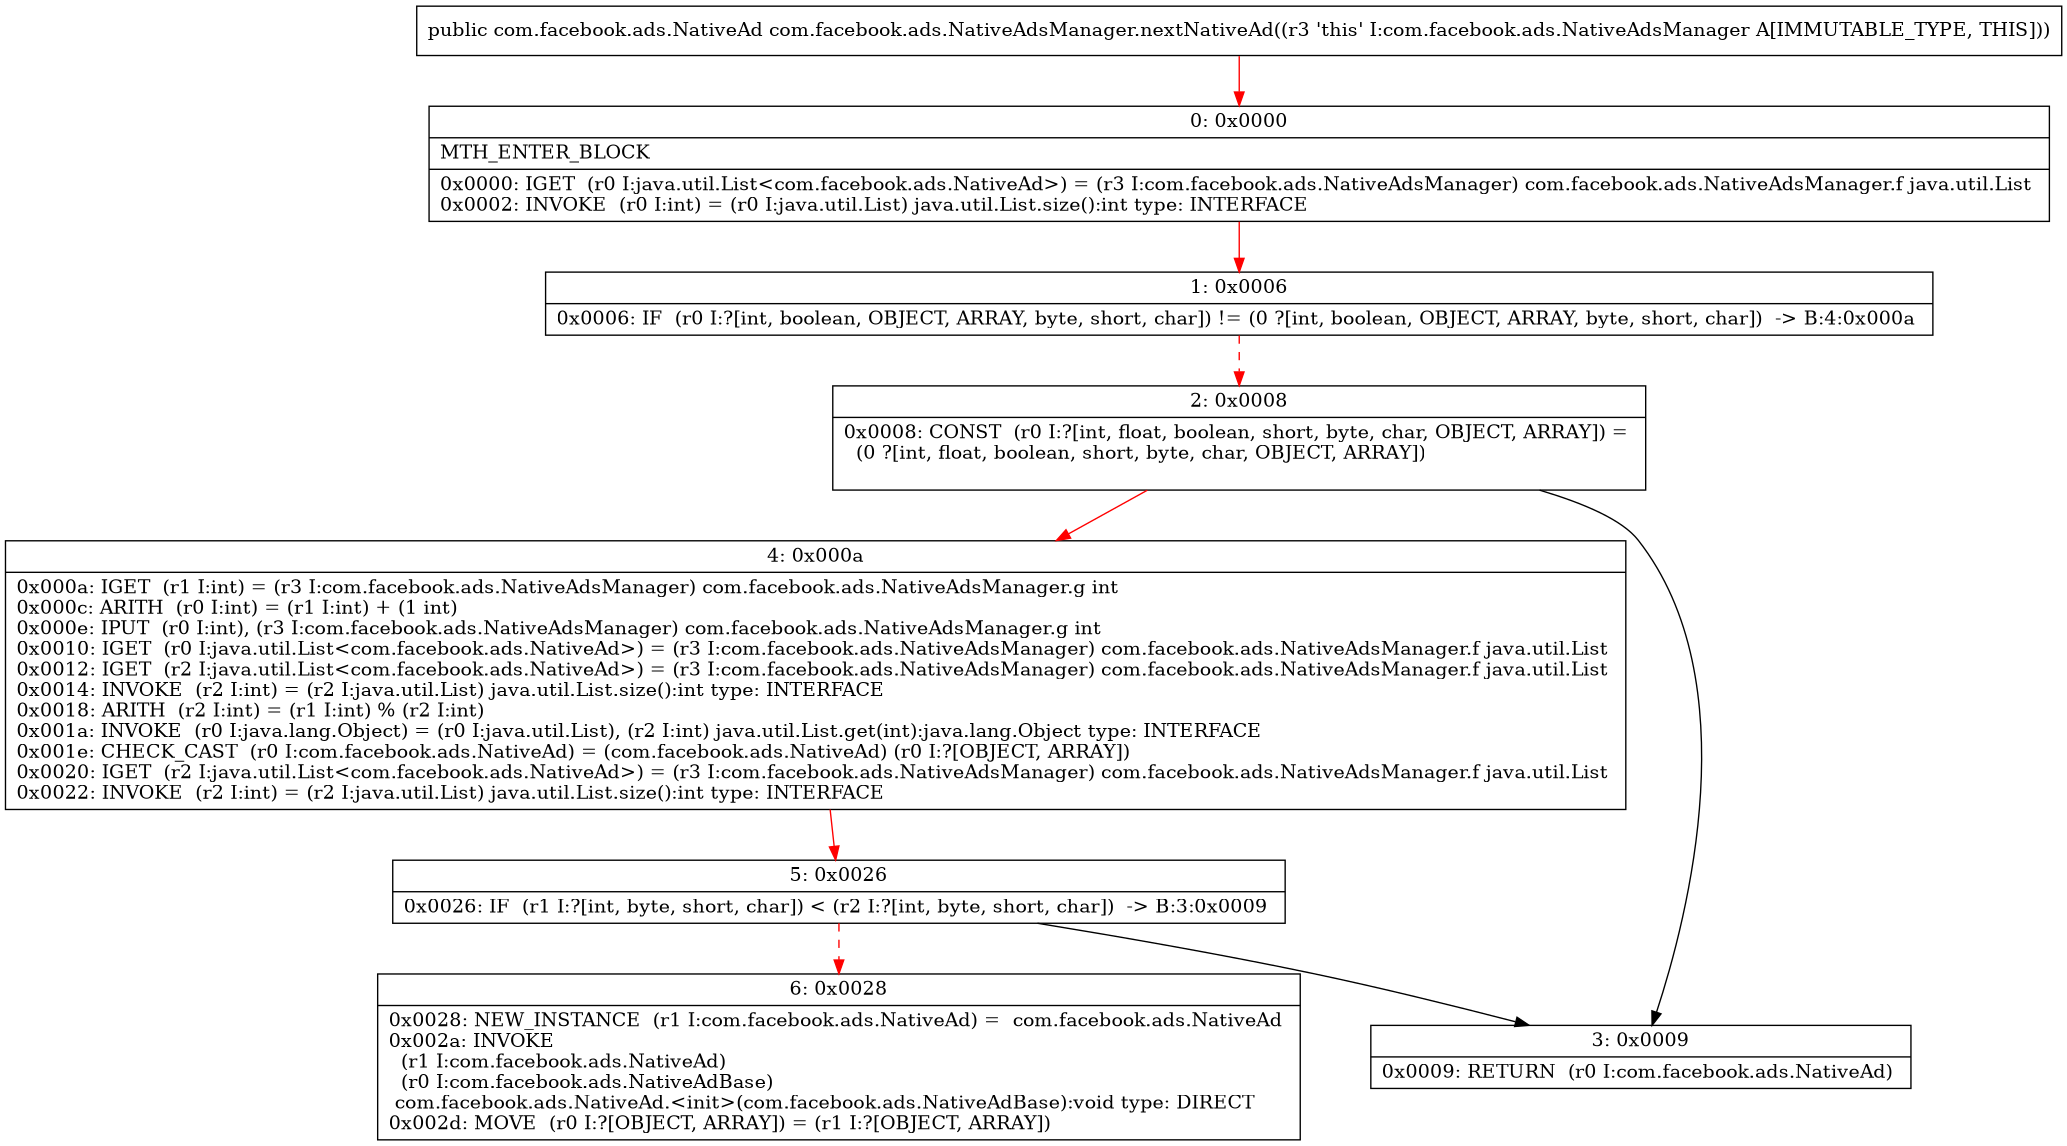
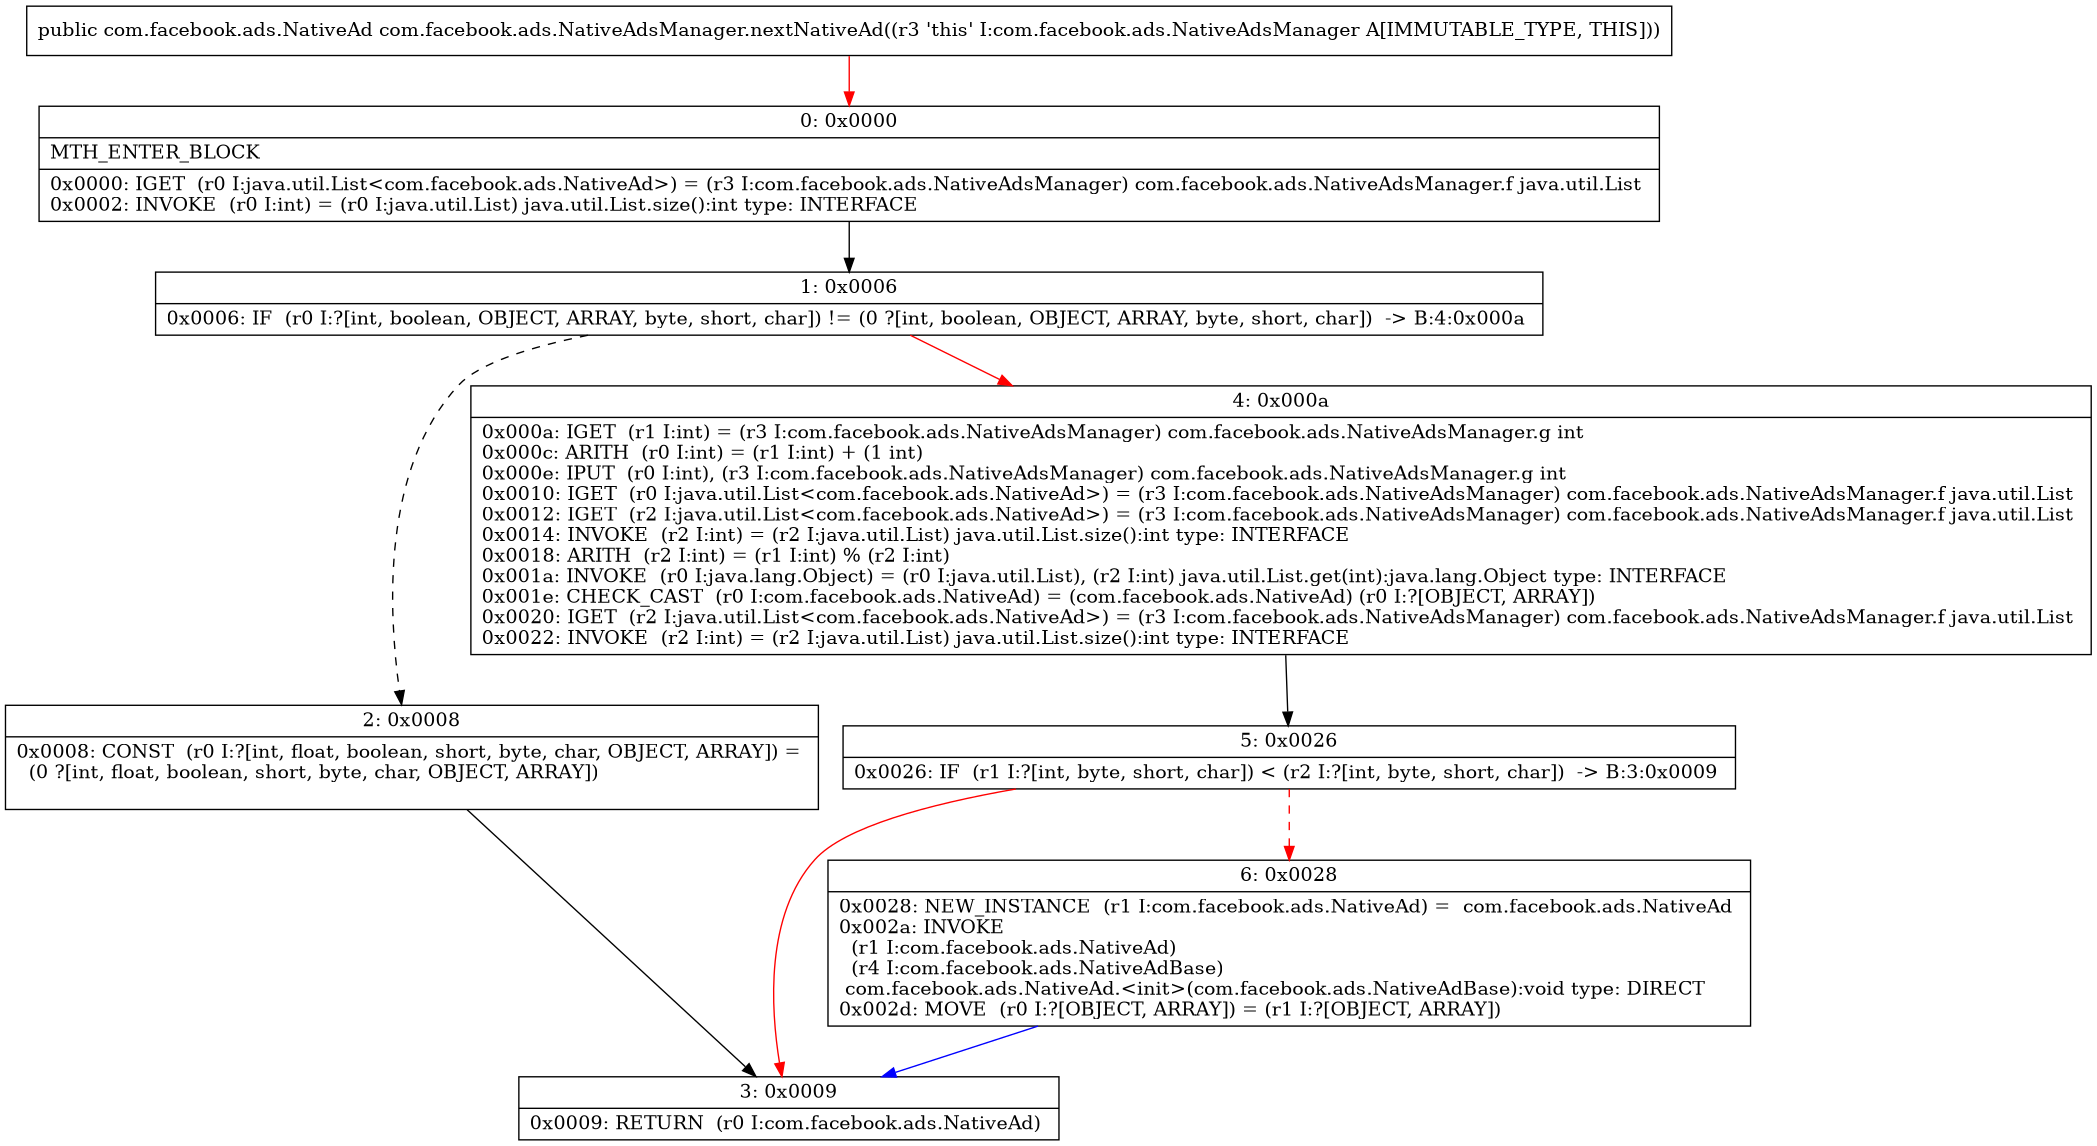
(1239, 240) -> (849, 240)
(1239, 354) -> (413, 463)
(1108, 512) -> (955, 357)
(832, 828) -> (1287, 683)
(1278, 966) -> (816, 859)
none -> (967, 1049)
(581, 1082) -> (1032, 968)
